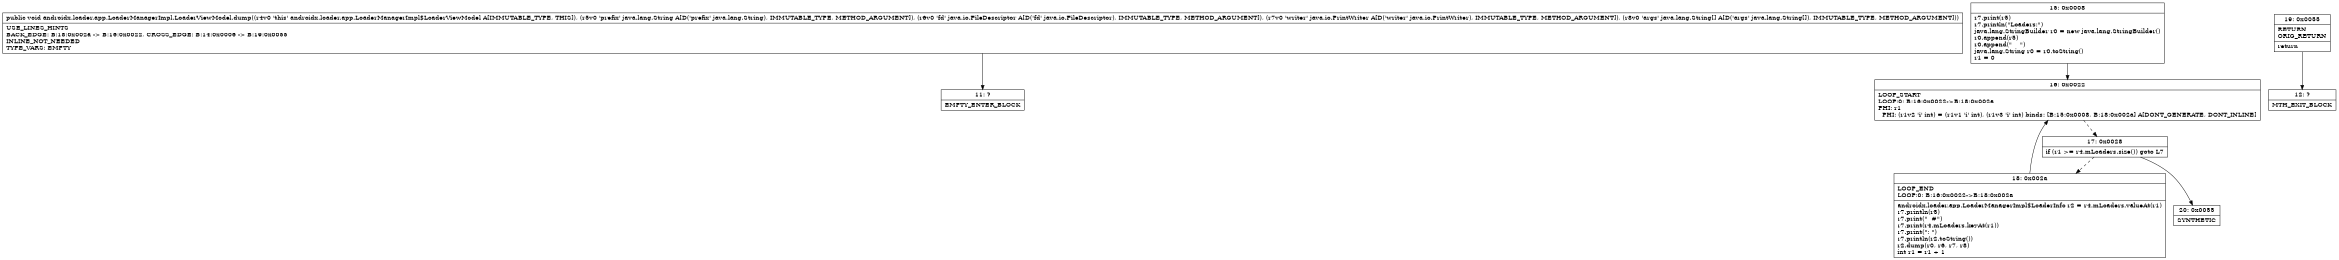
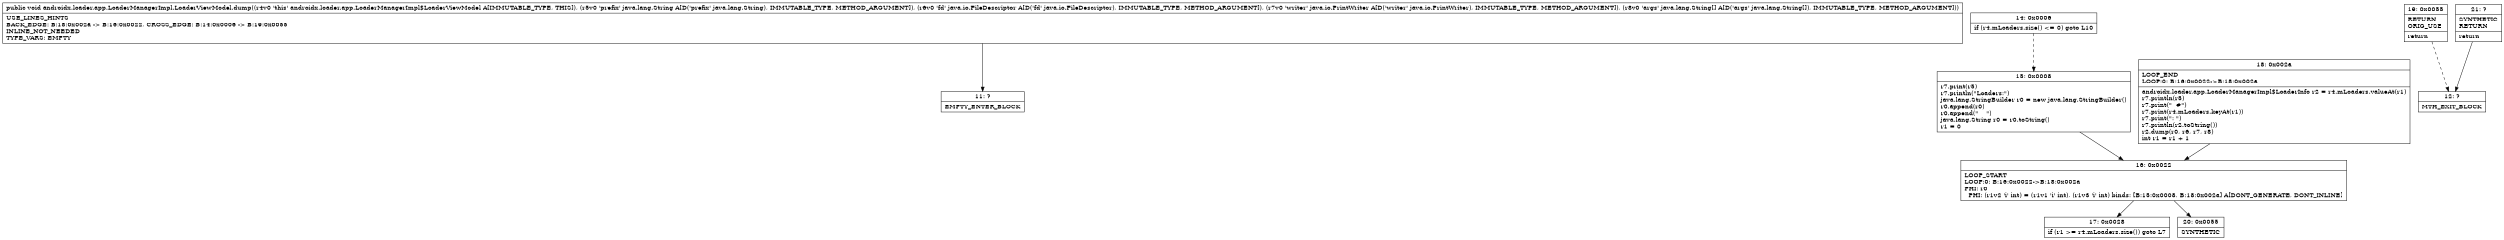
none -> (2034, 23)
none -> (2479, 23)
(2302, 36) -> (2425, 26)
(1997, 38) -> (1963, 107)
(2302, 69) -> (2440, 65)
(1891, 108) -> (1977, 189)
(2089, 127) -> (2127, 207)
(2087, 164) -> none
(2170, 174) -> (2181, 207)
